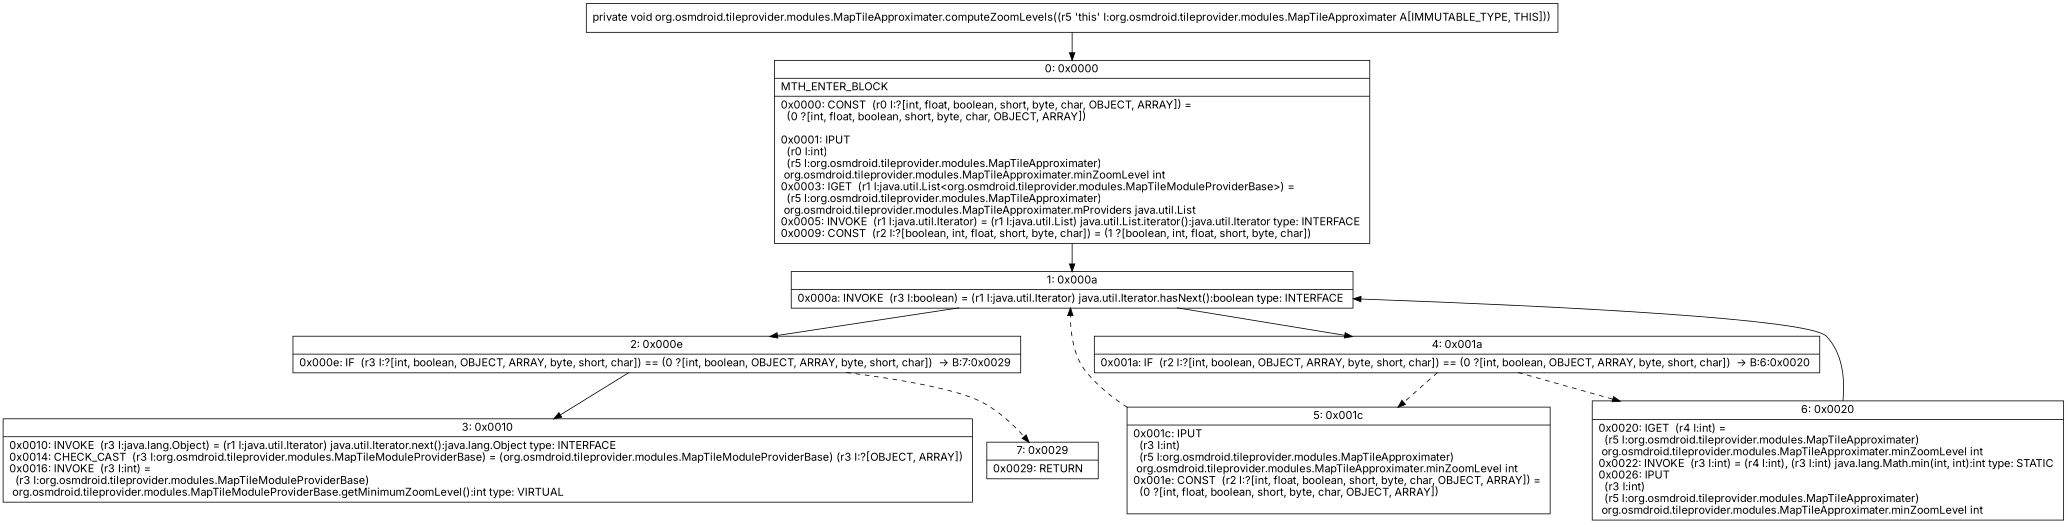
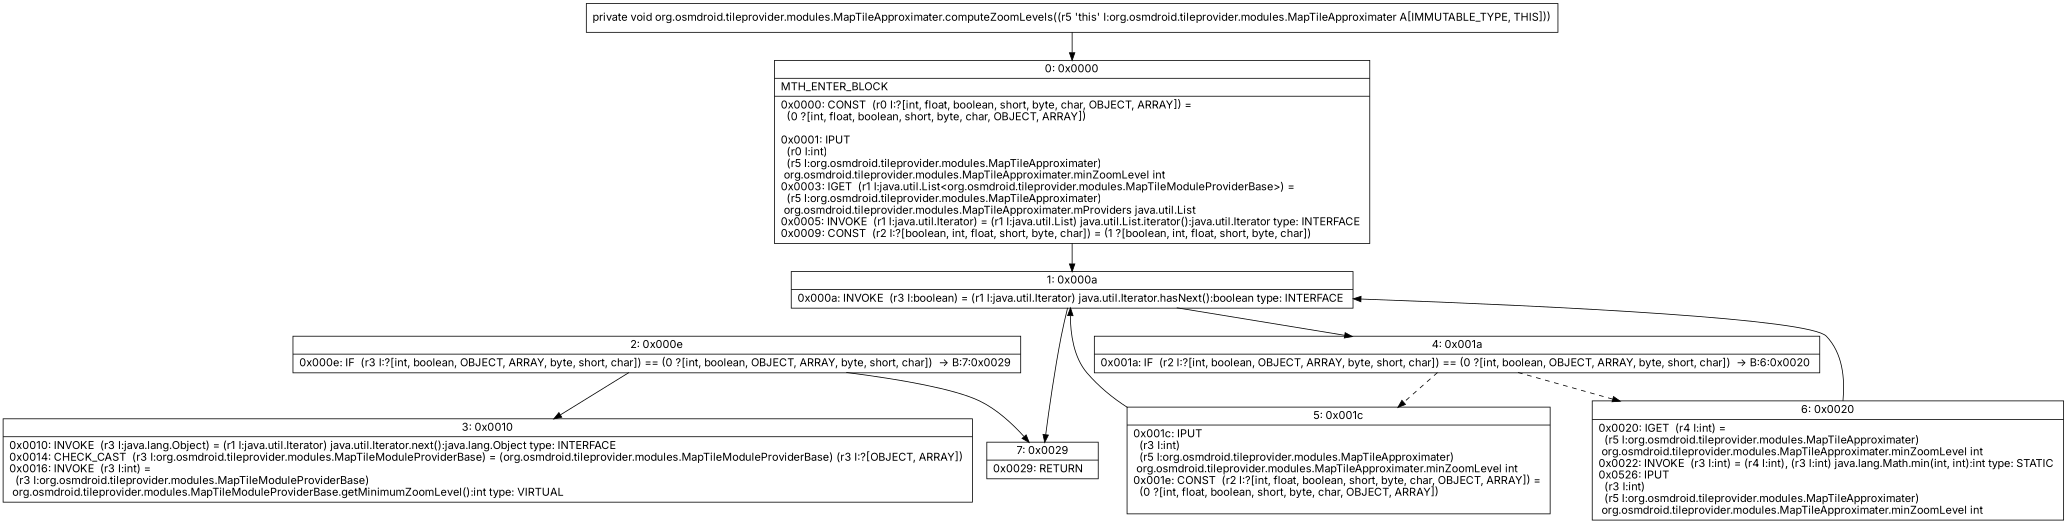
(868, 322) -> (1055, 371)
(1085, 370) -> (1085, 370)
(942, 389) -> (942, 389)
(1637, 475) -> (1637, 475)
